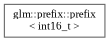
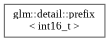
(55, 21) -> (55, 21)
